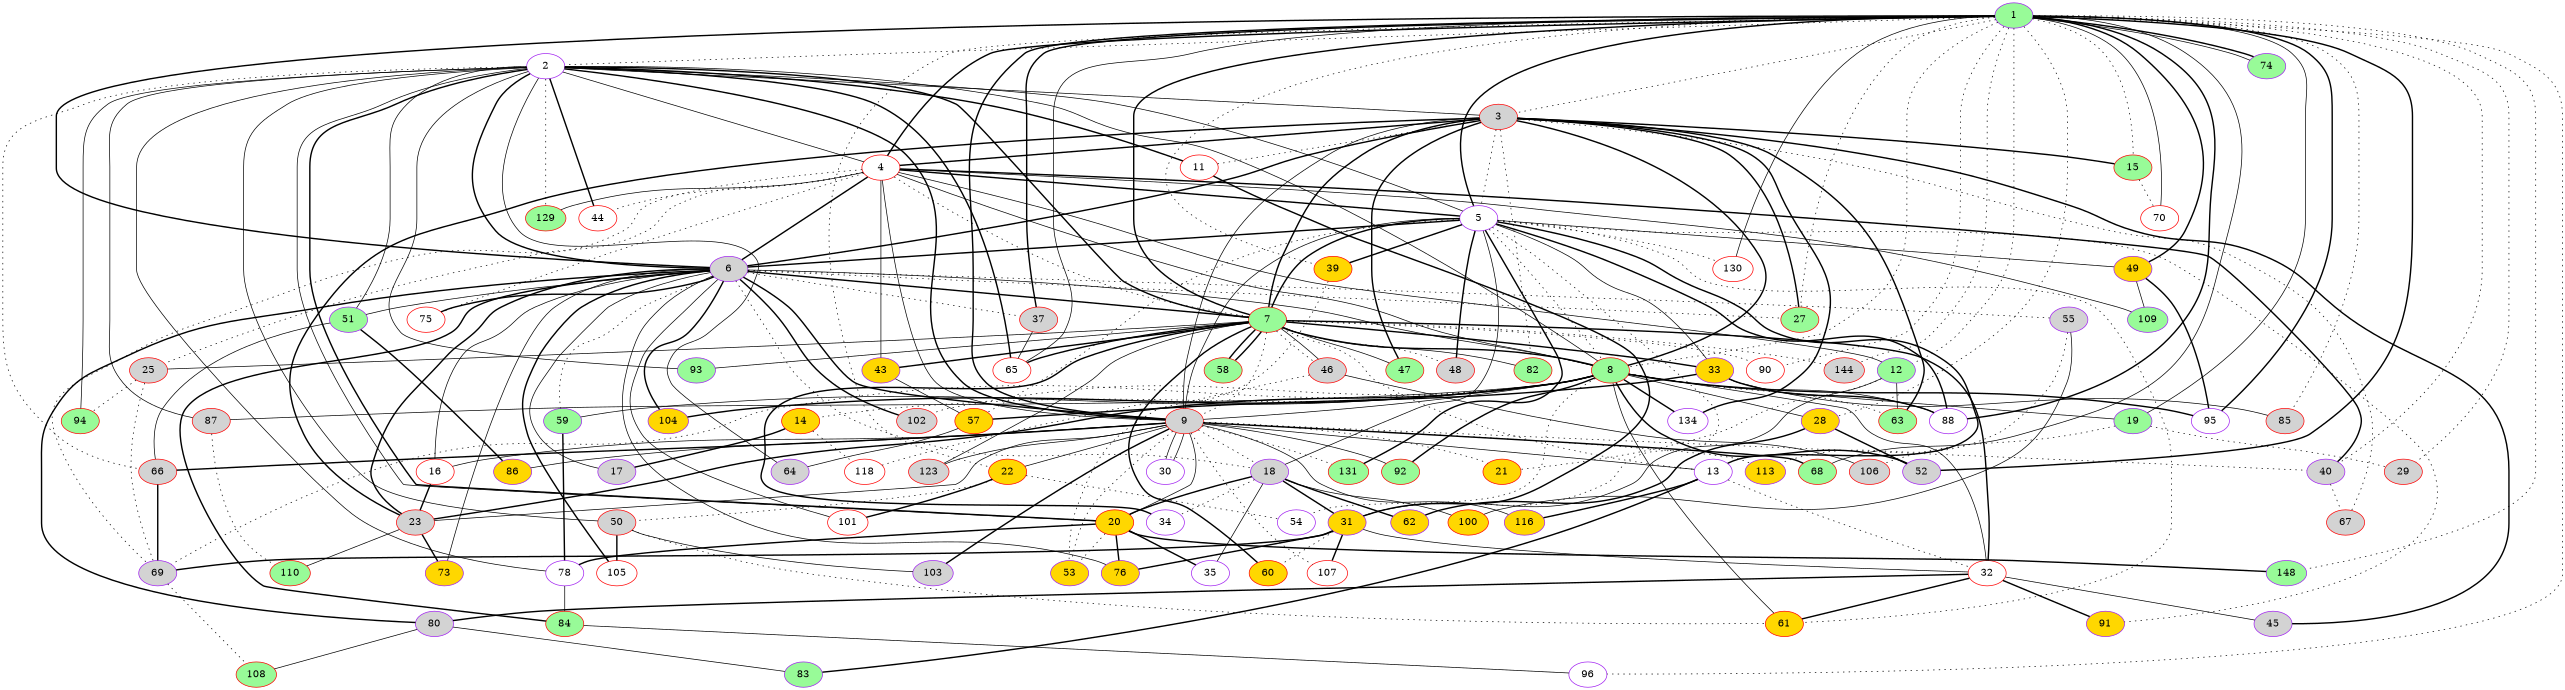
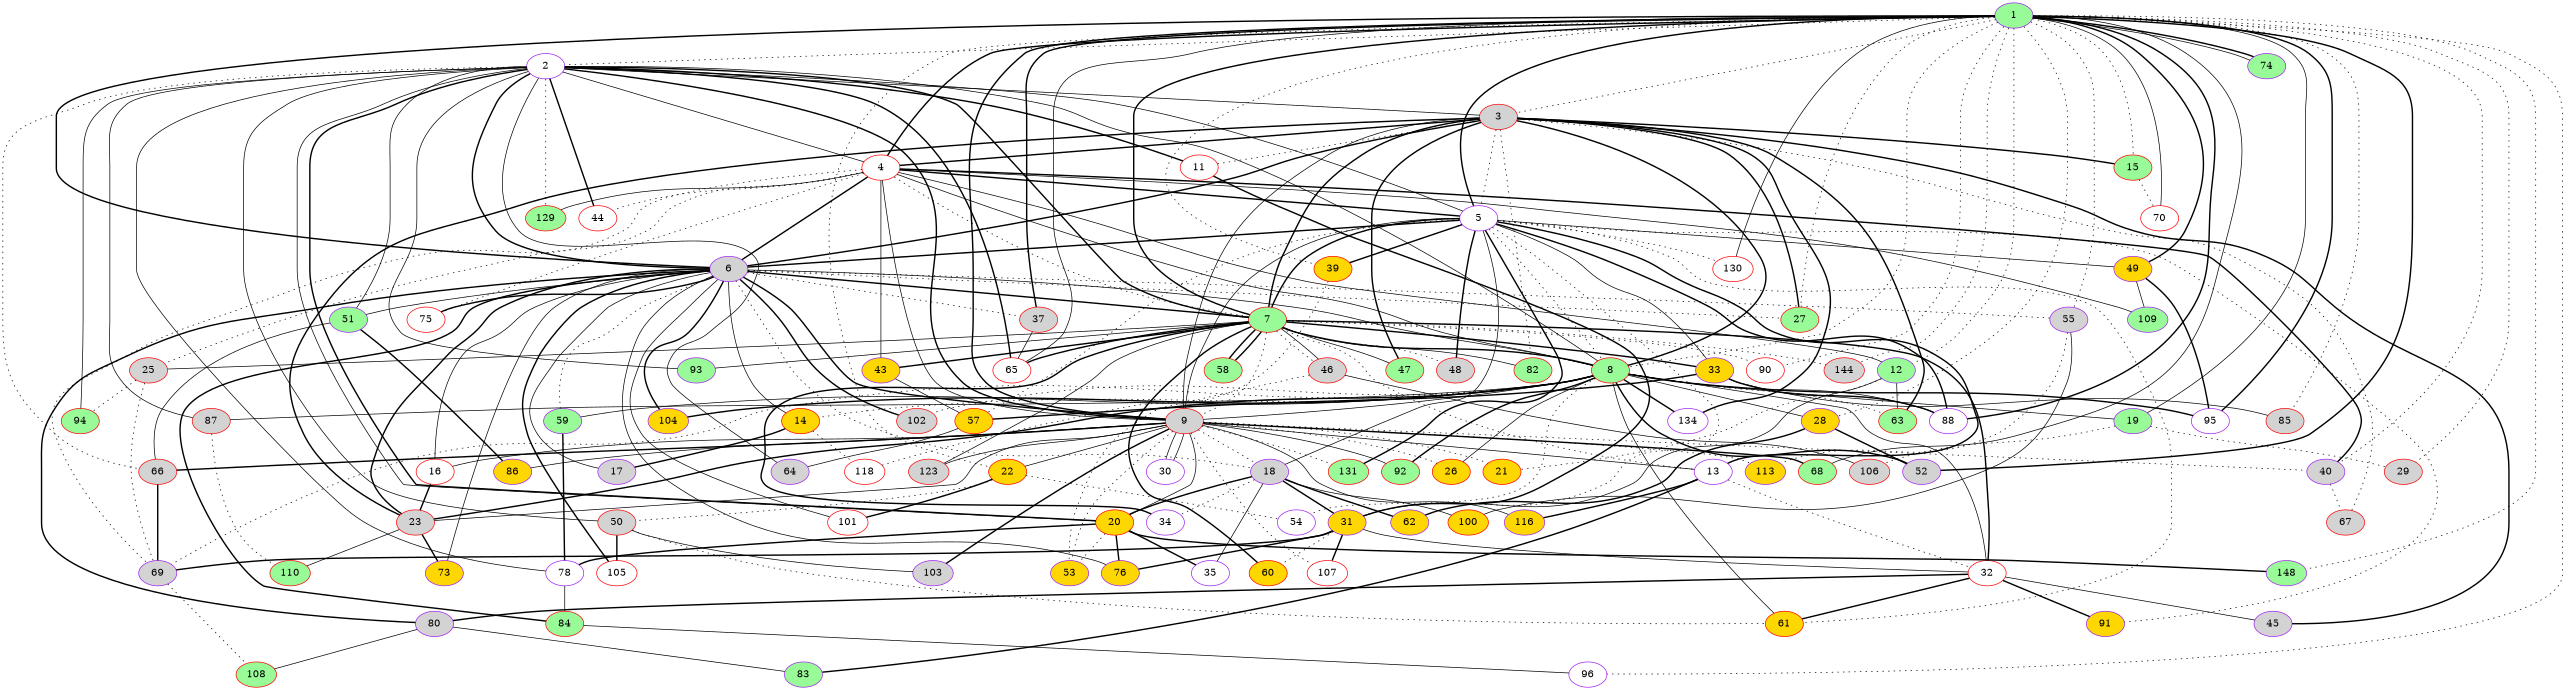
none -> (2094, 151)
none -> (740, 356)
none -> (1451, 472)
